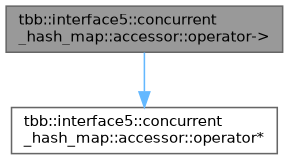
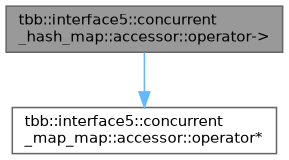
(144, 131) -> (144, 131)
